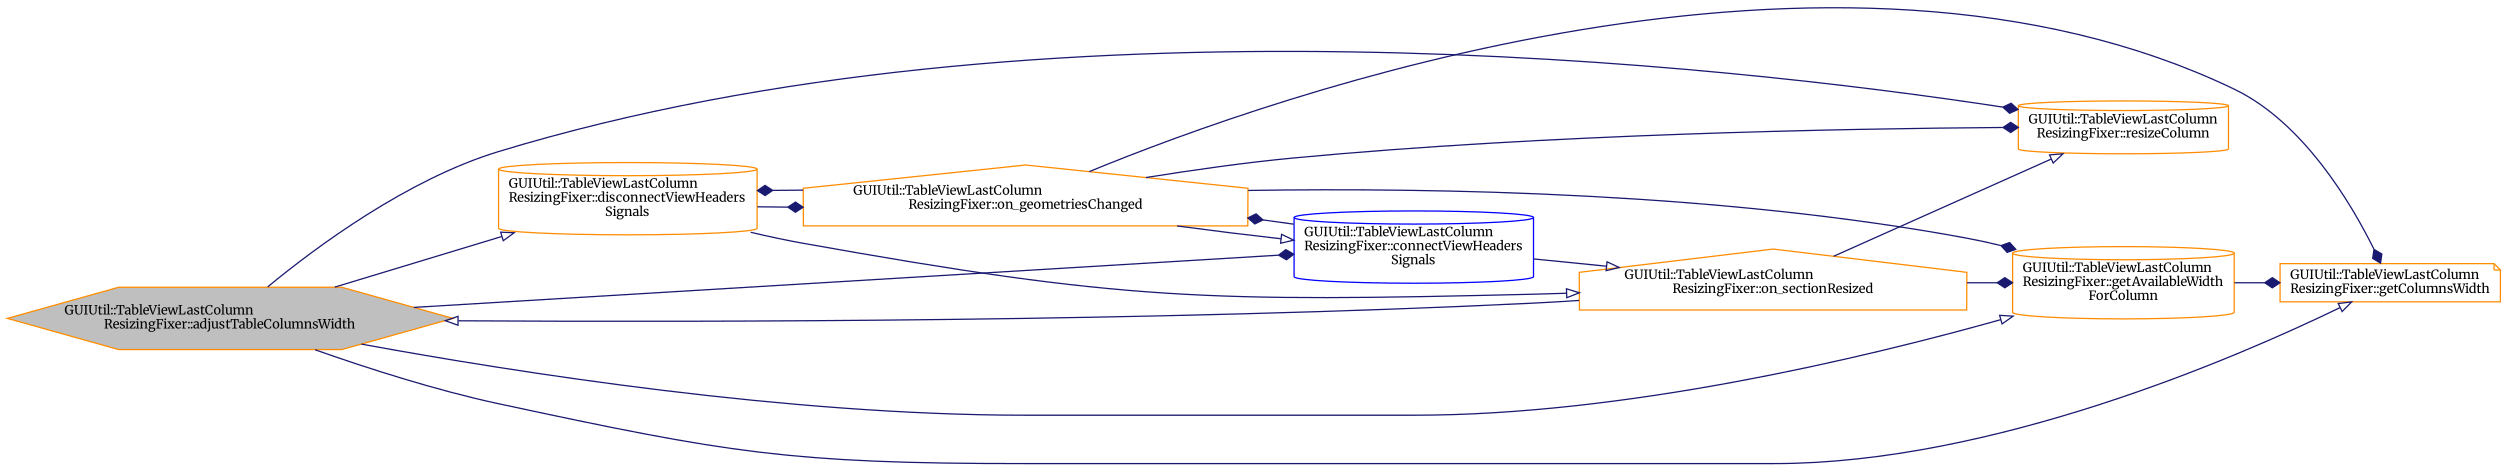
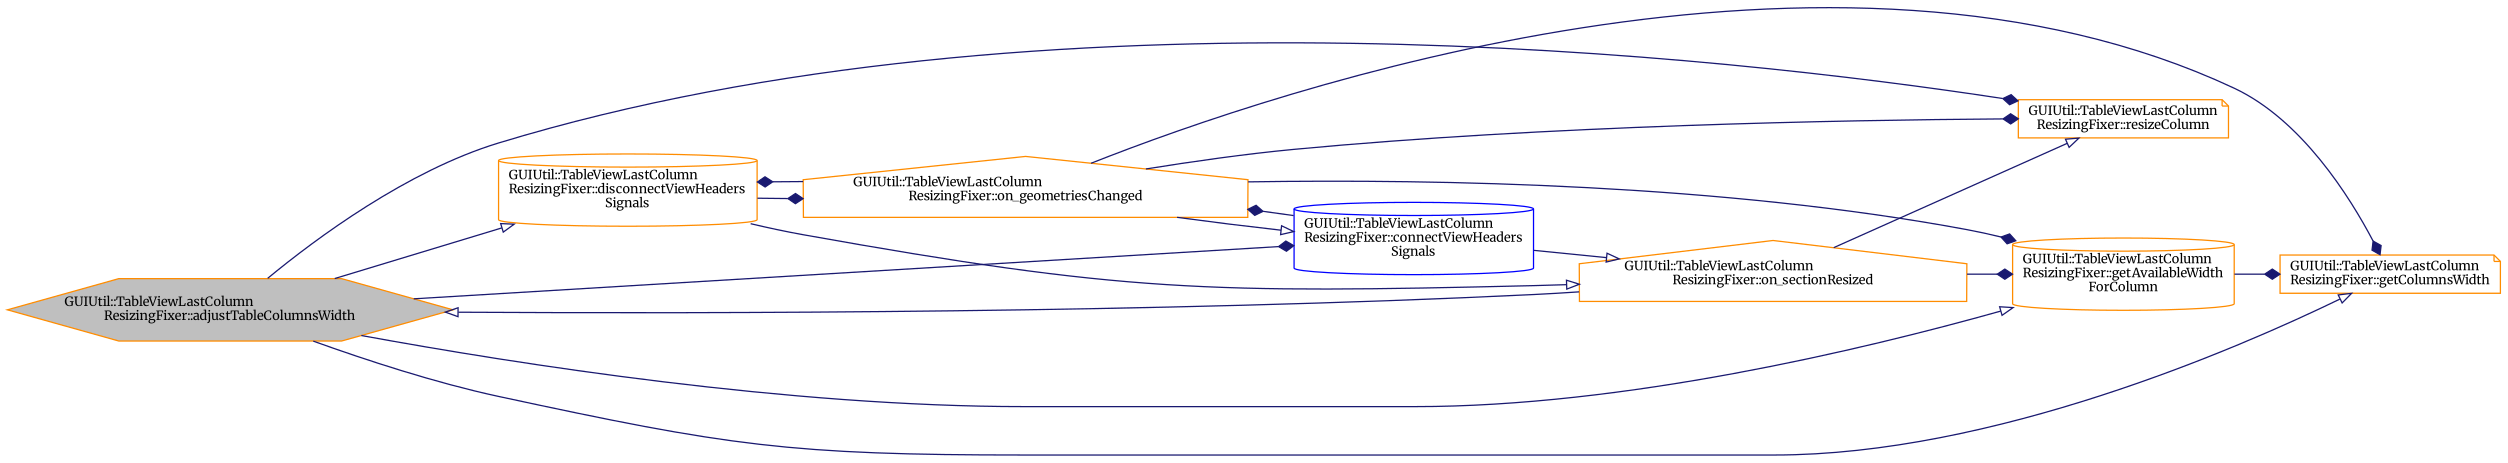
(2123, 127) -> (2123, 119)
